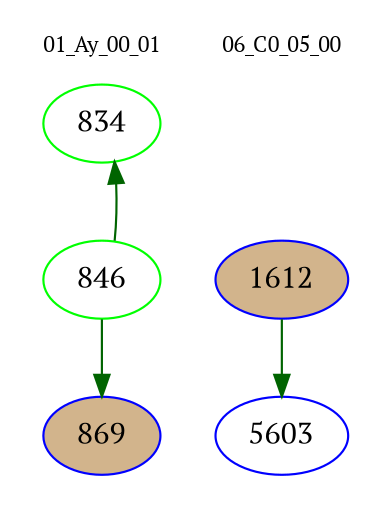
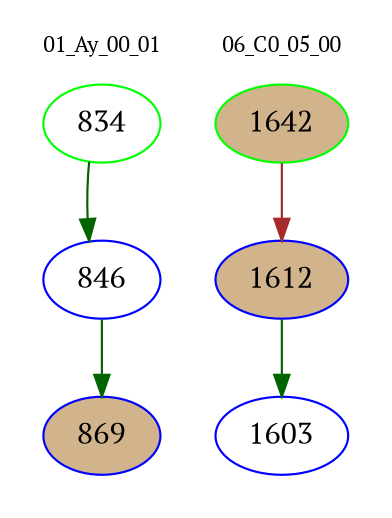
none -> (282, 124)
(116, 212) -> (87, 190)
(102, 280) -> (102, 280)
(282, 436) -> (282, 436)
